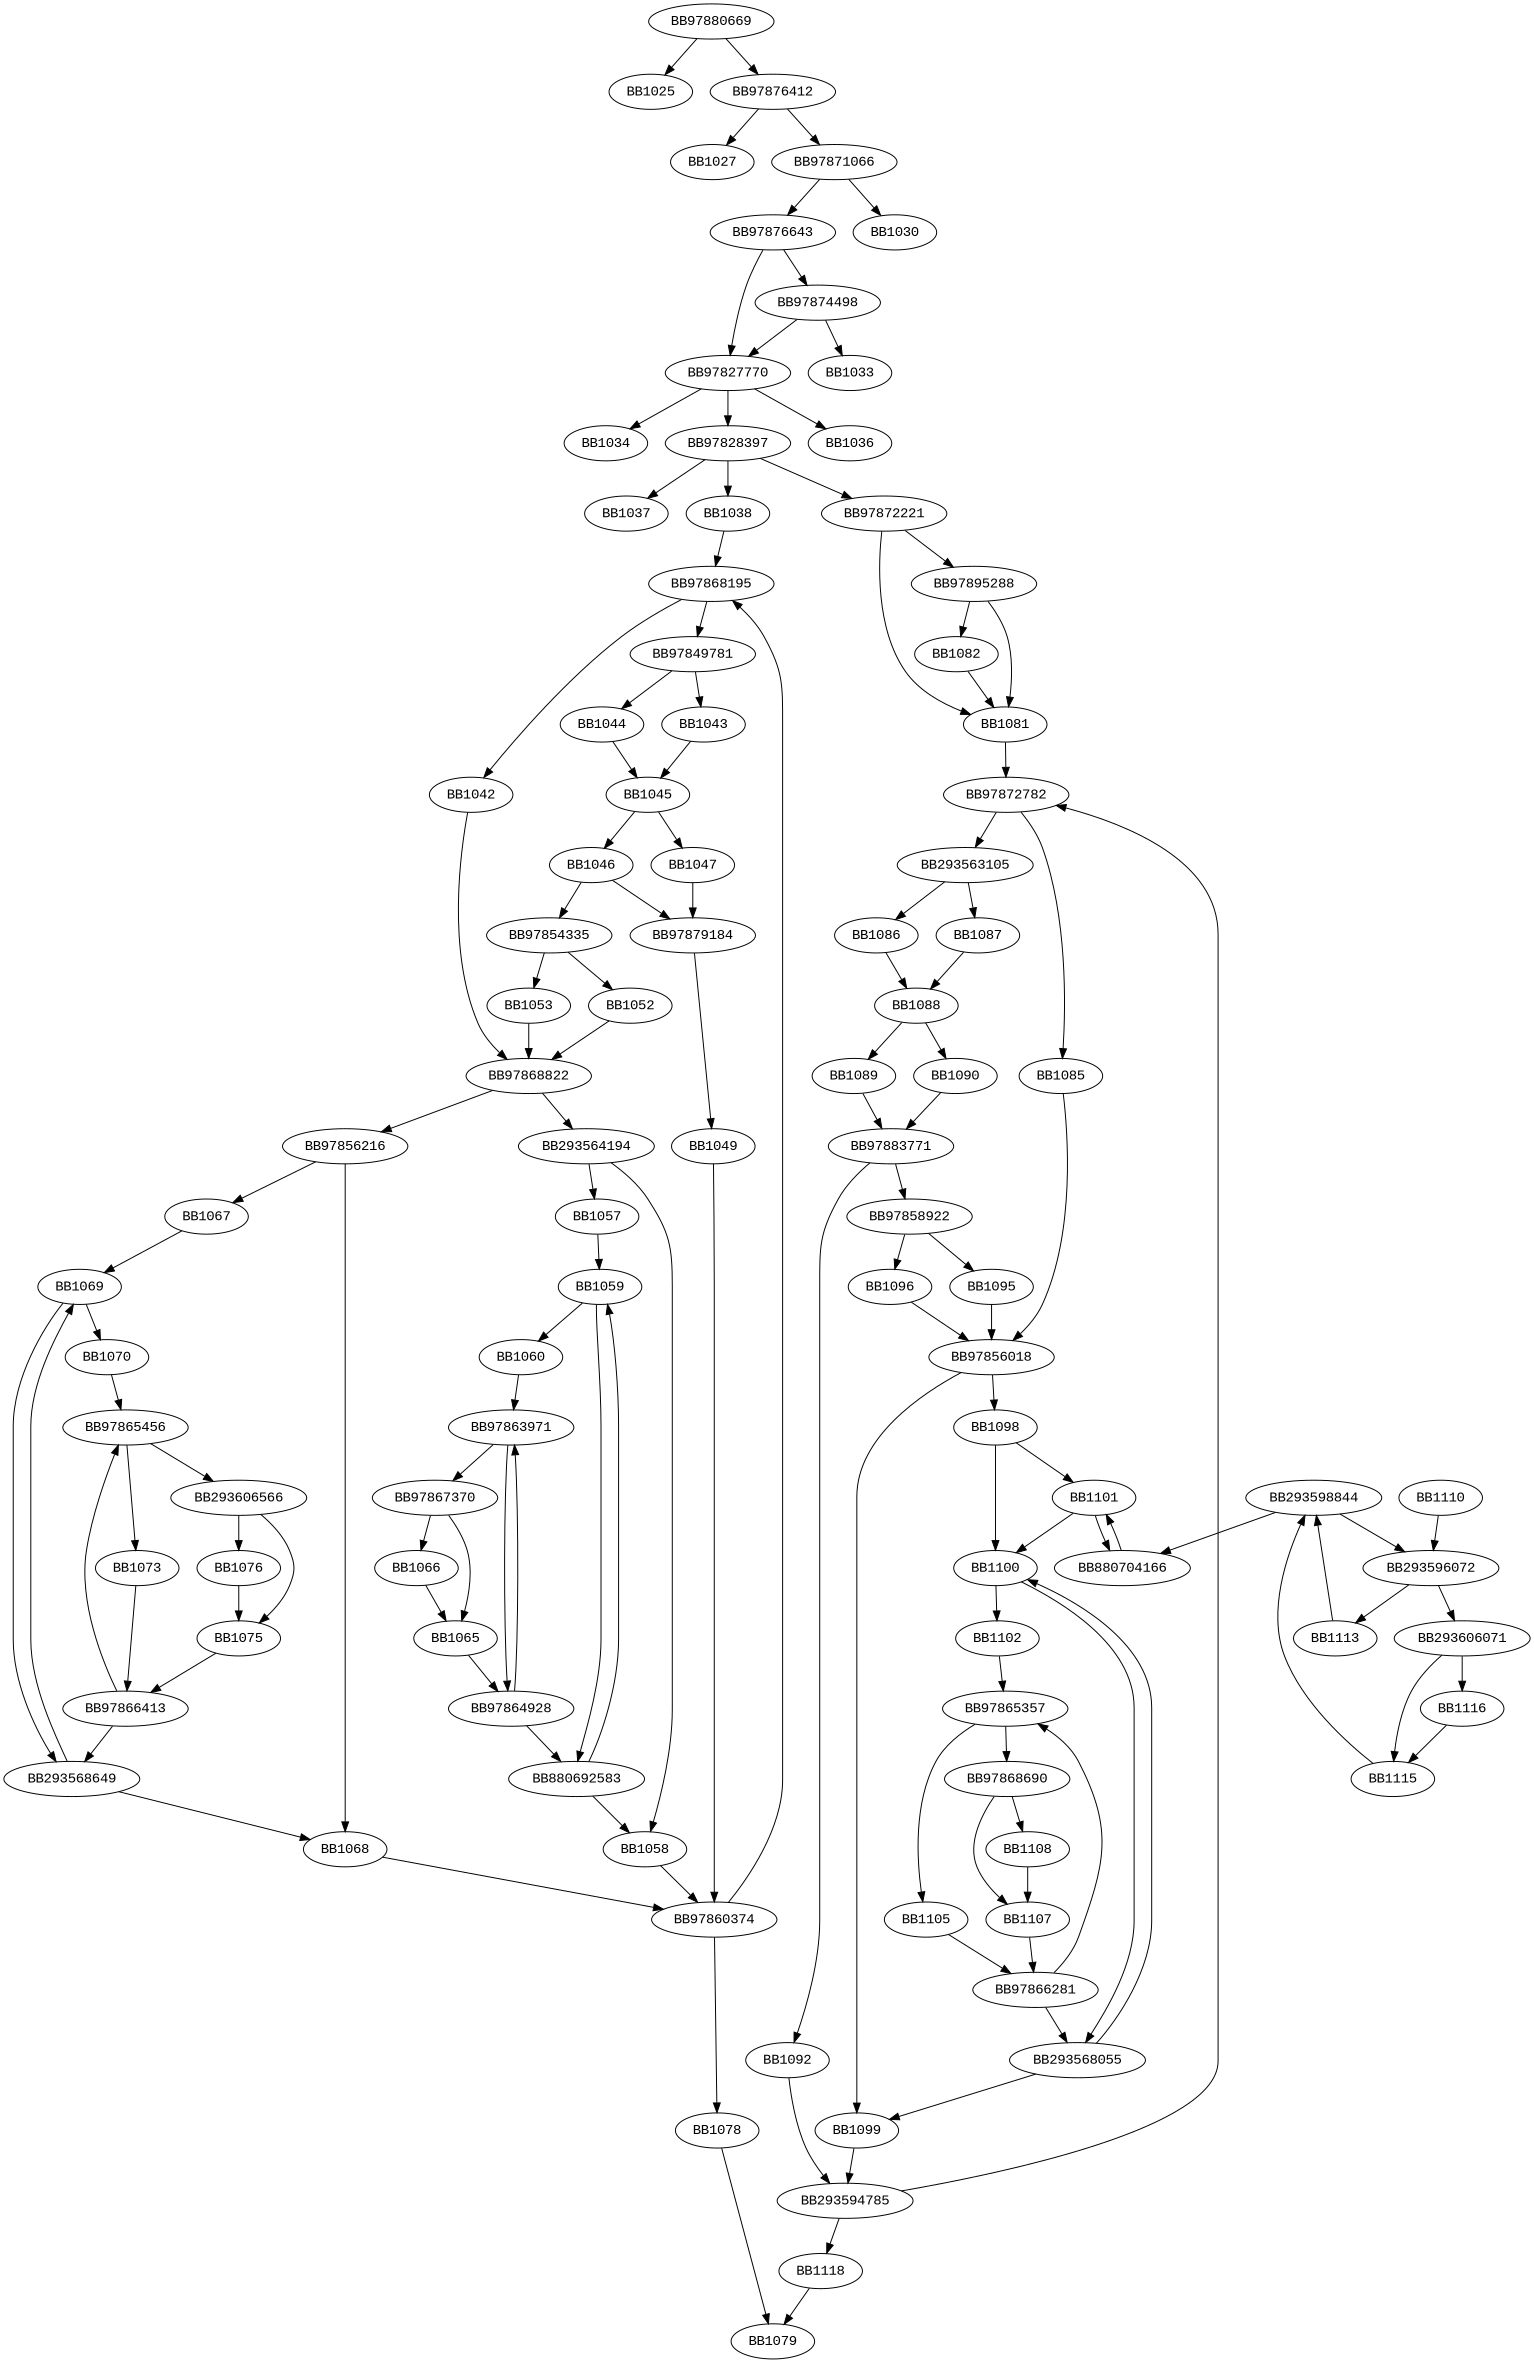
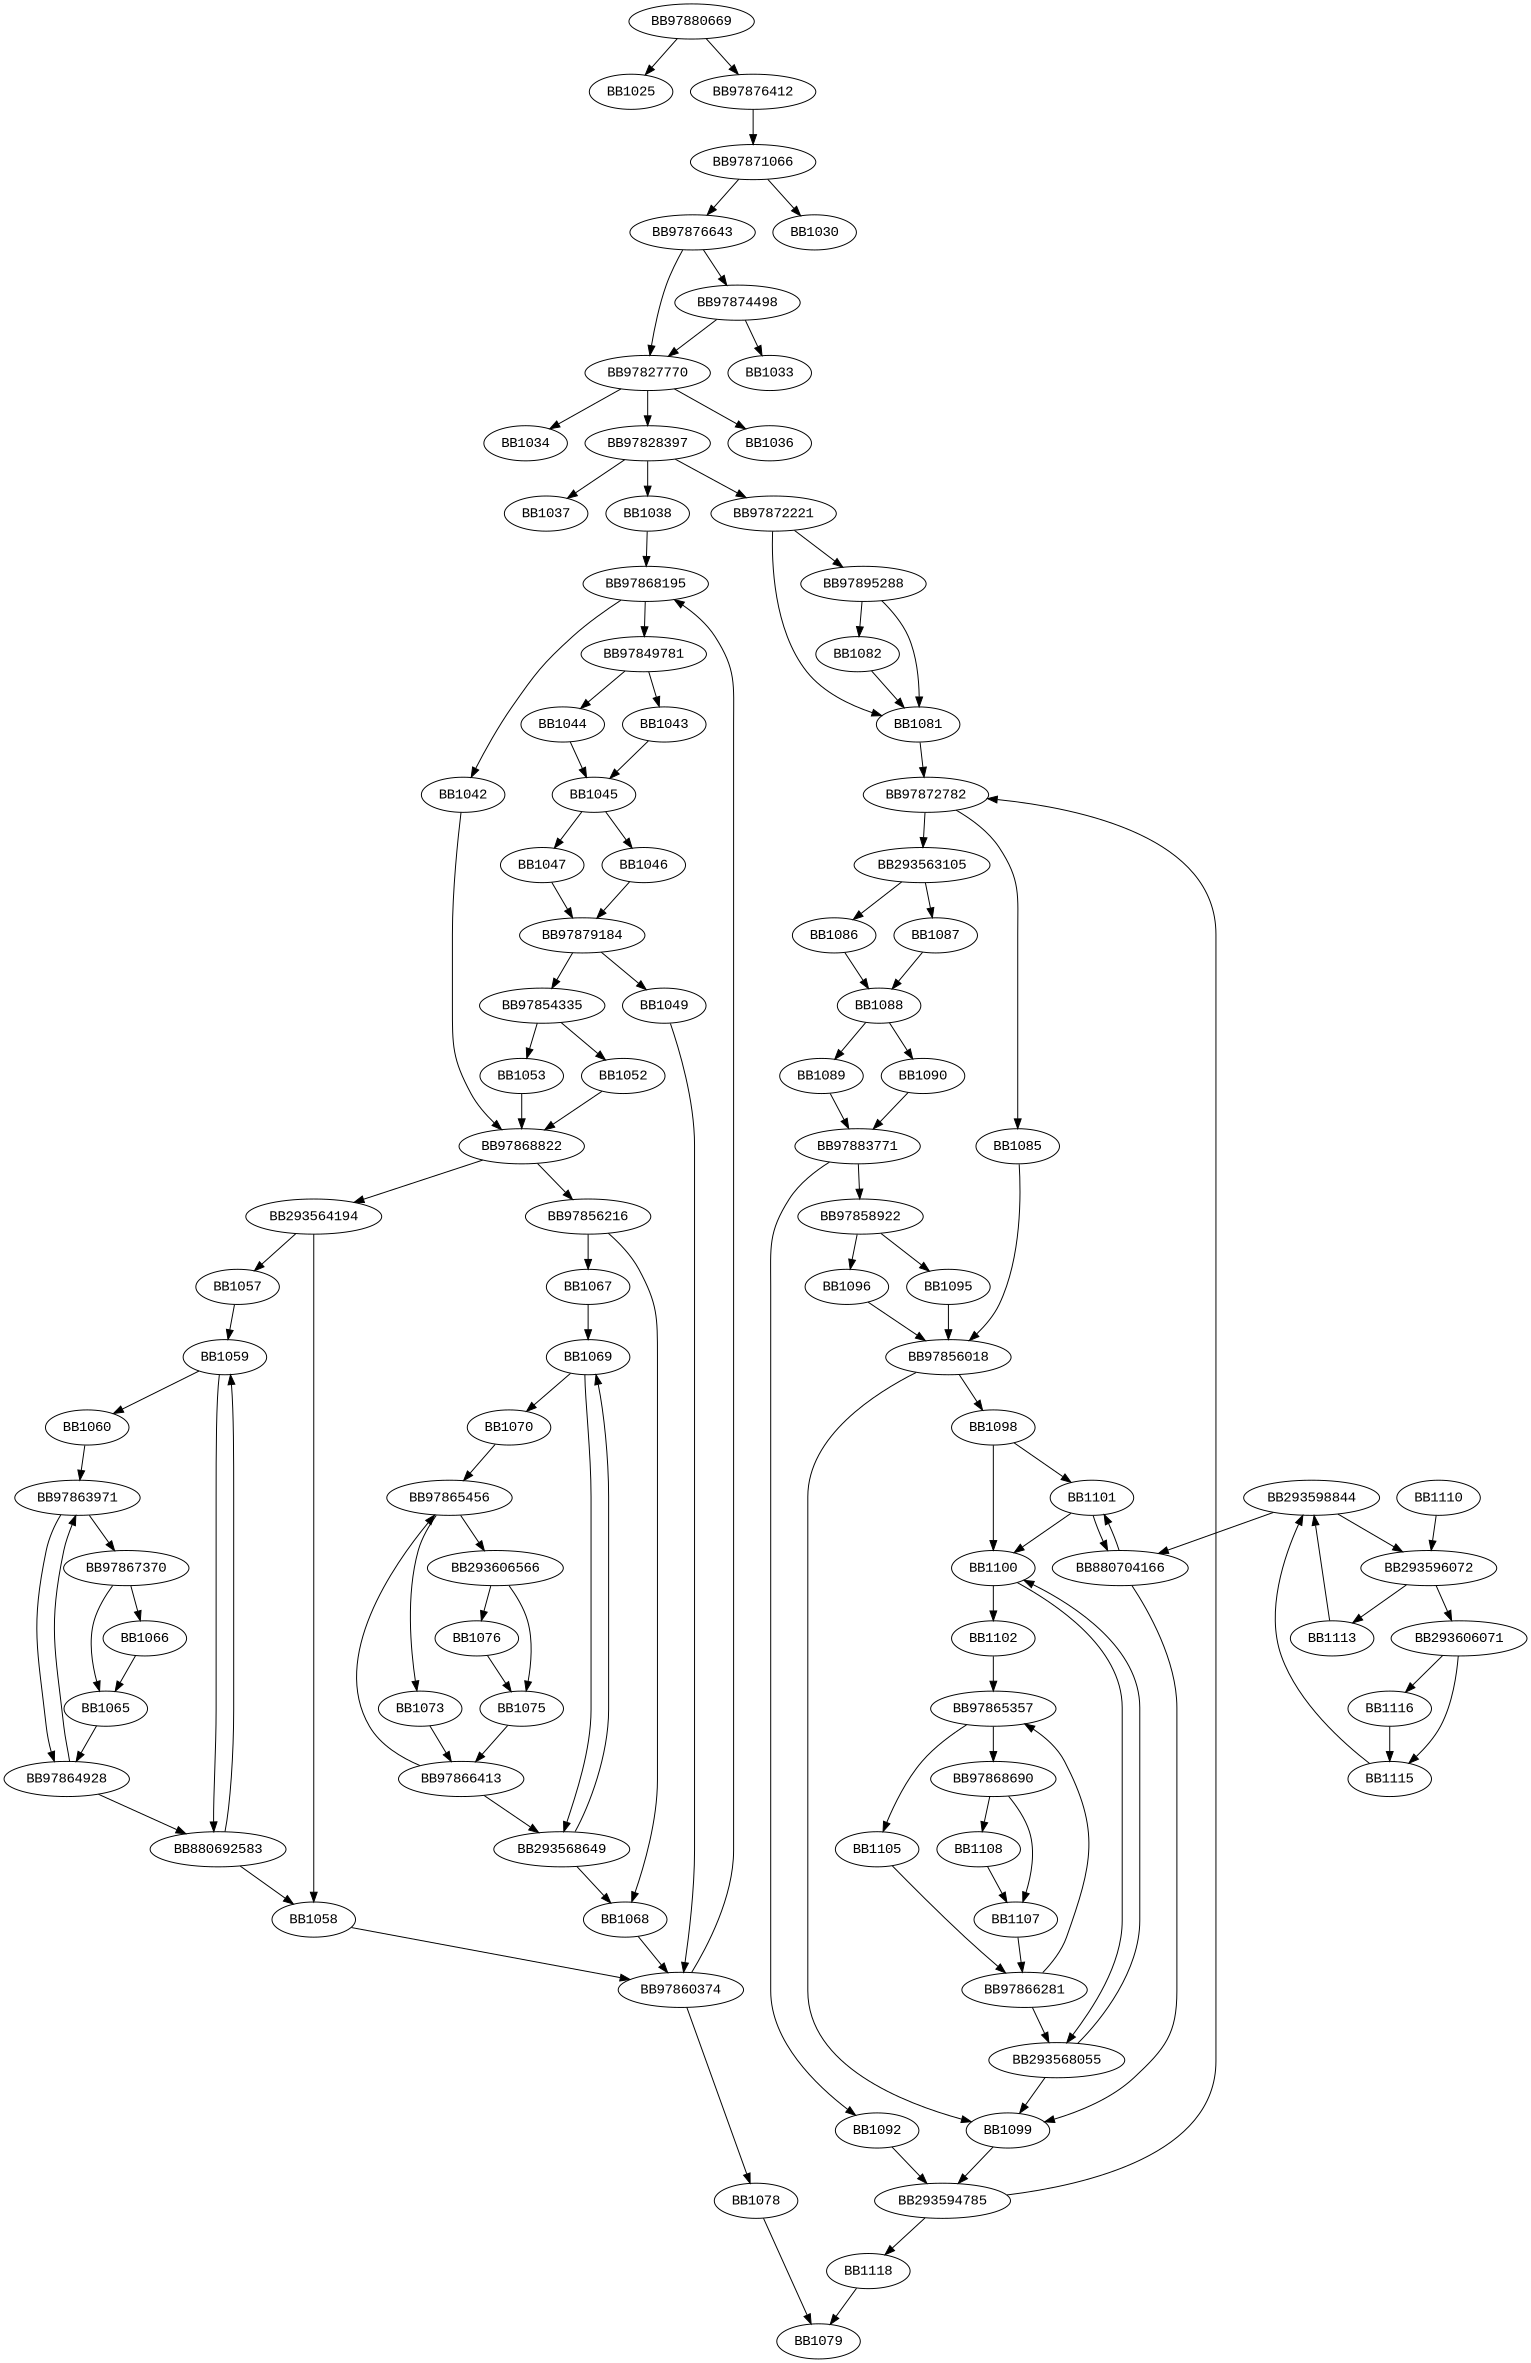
(712, 162) -> none
(573, 896) -> (565, 966)
none -> (1177, 1879)
